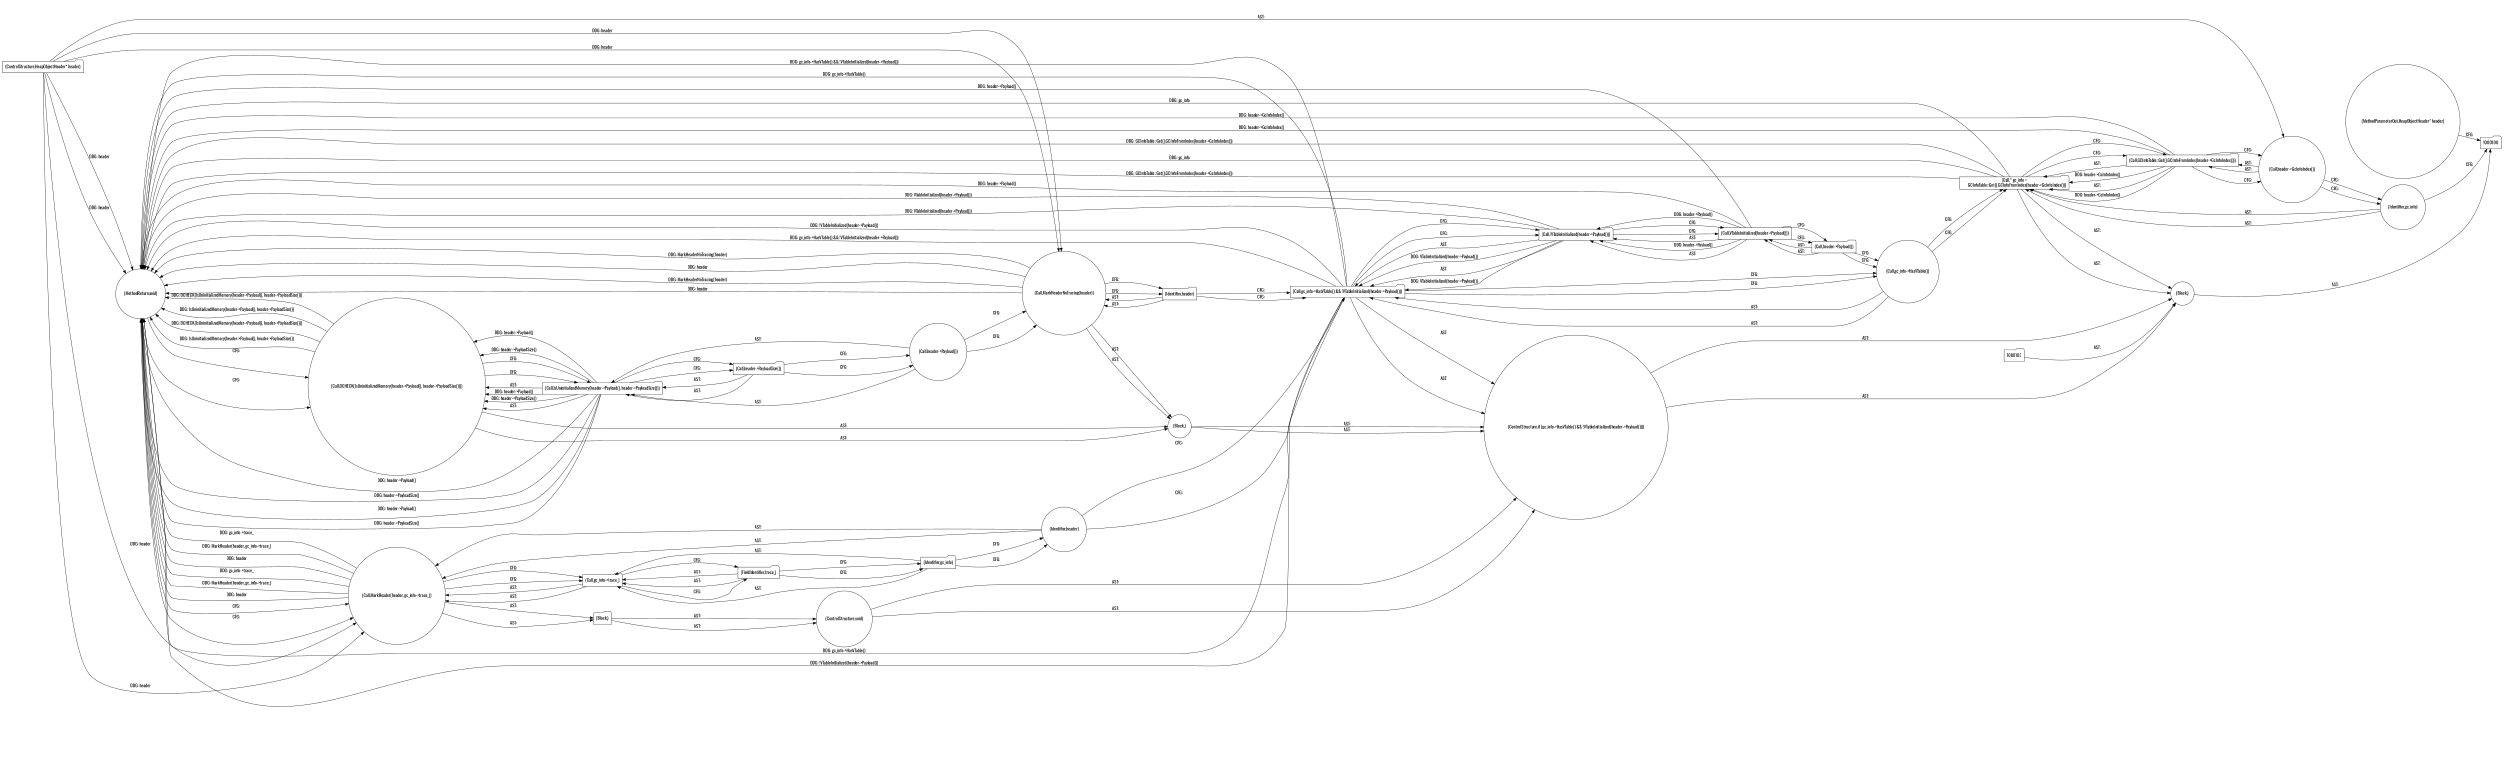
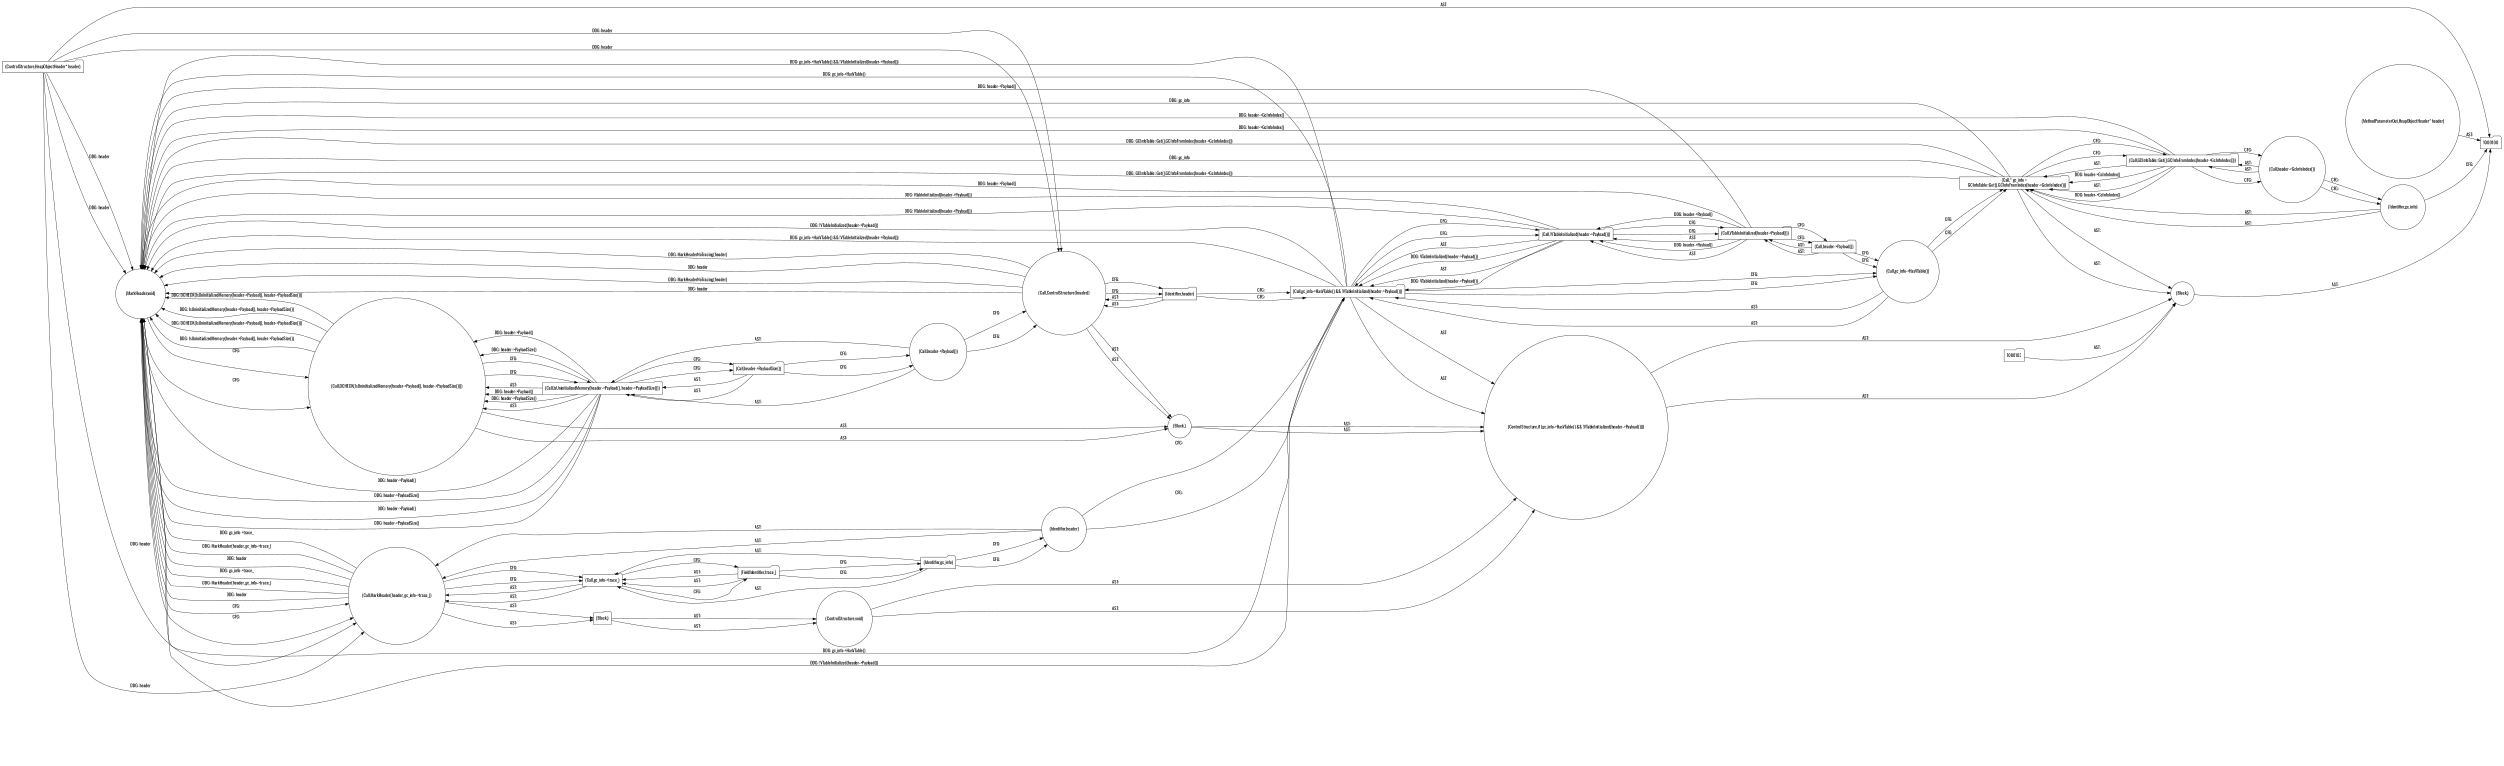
(1192, 20) -> (1299, 7)
(2470, 135) -> (2470, 135)
(1064, 293) -> (1064, 293)
(141, 294) -> (141, 294)
